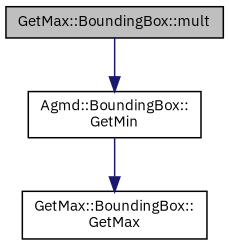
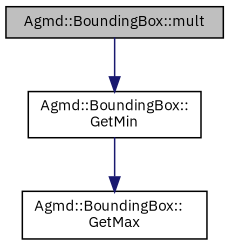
(115, 22) -> (115, 22)
(115, 215) -> (115, 215)
